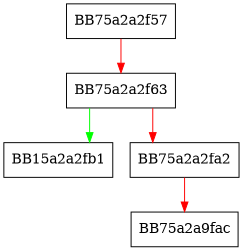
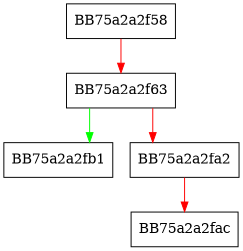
(121, 21) -> (121, 21)
(58, 160) -> (58, 160)
(185, 229) -> (185, 229)
